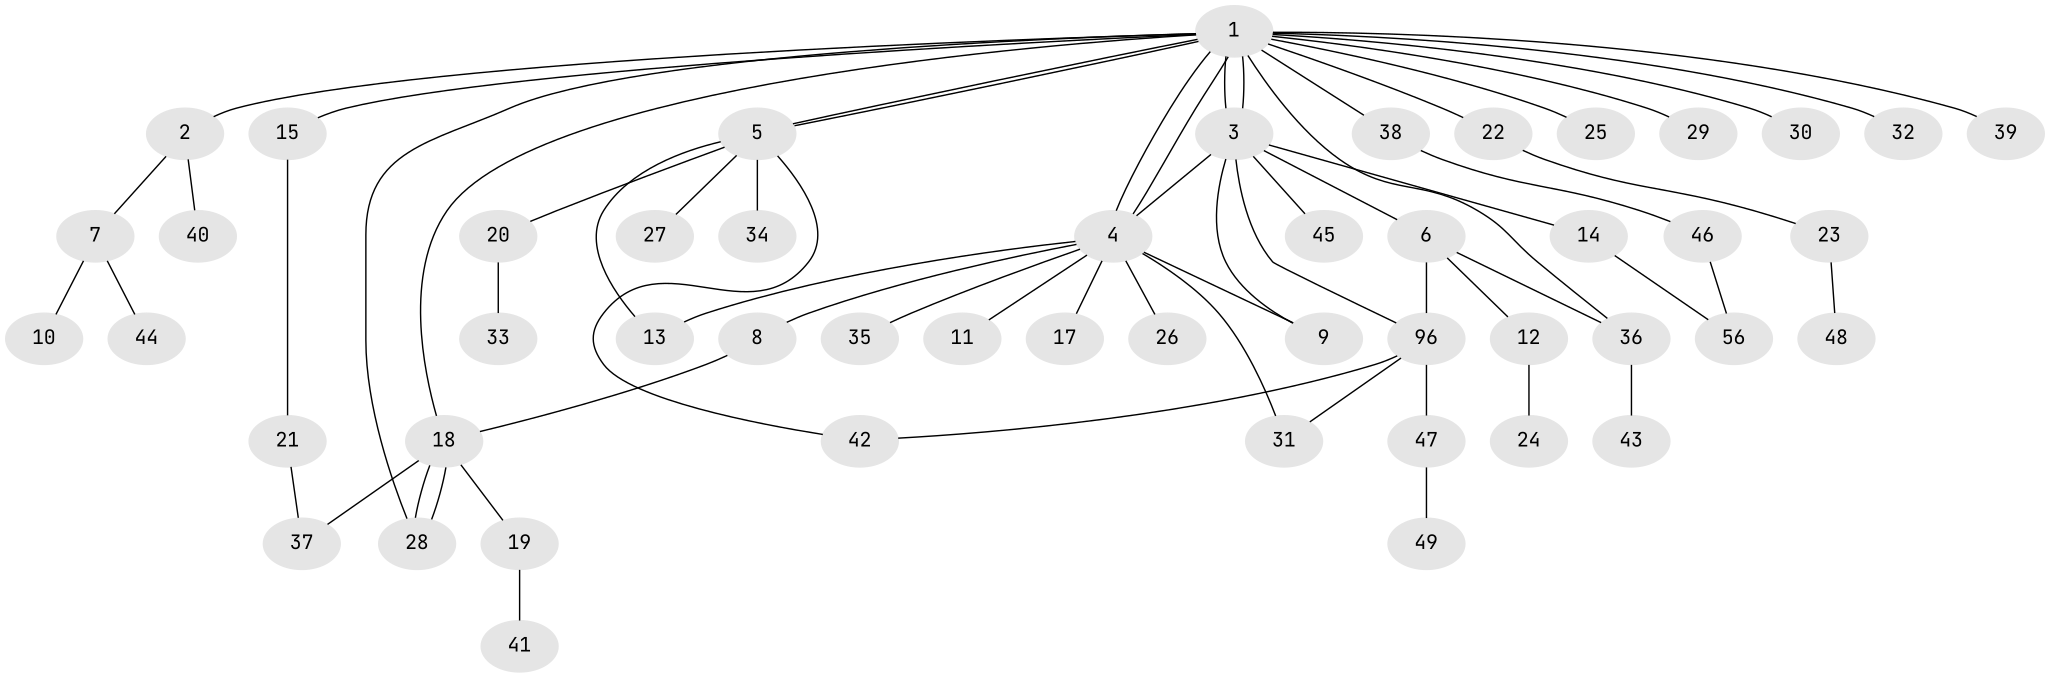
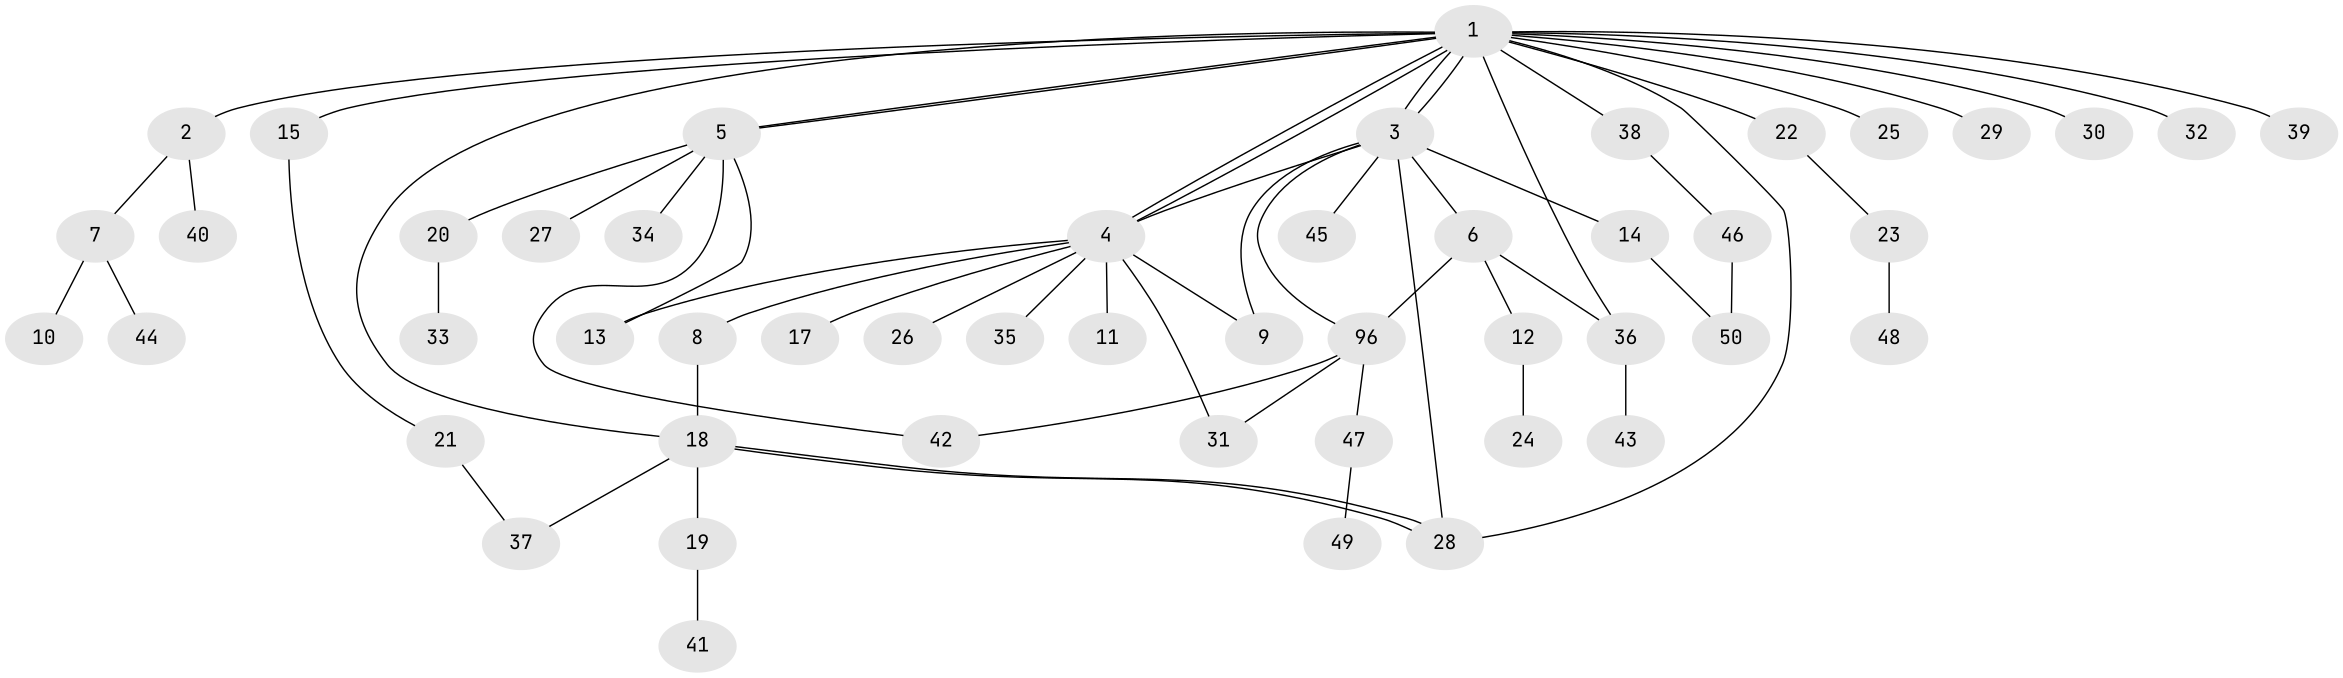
none -> (1421, 338)
(1734, 339) -> (1731, 339)
